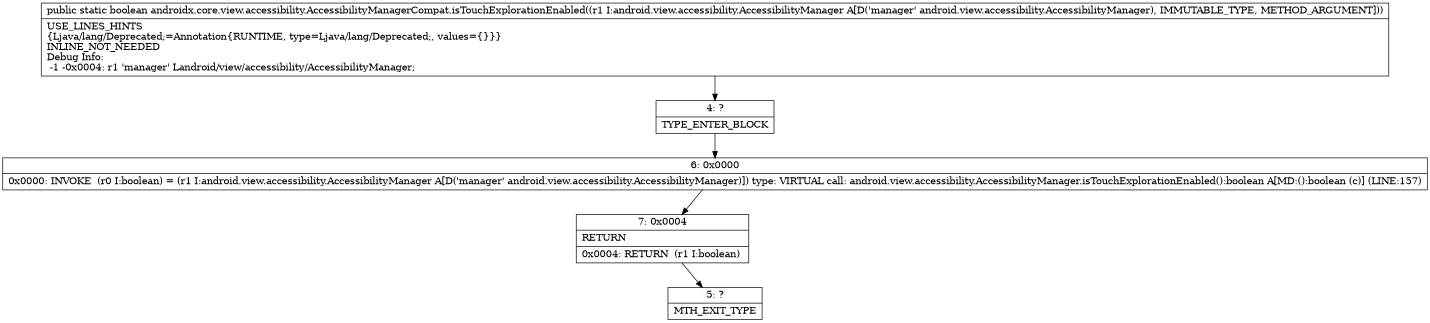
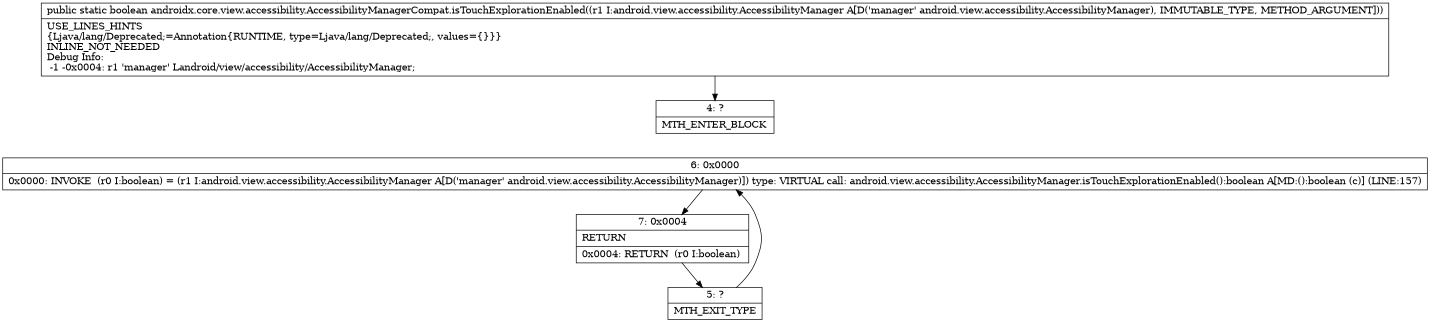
(715, 125) -> (714, 125)
(715, 142) -> (761, 242)
(663, 254) -> (663, 254)
